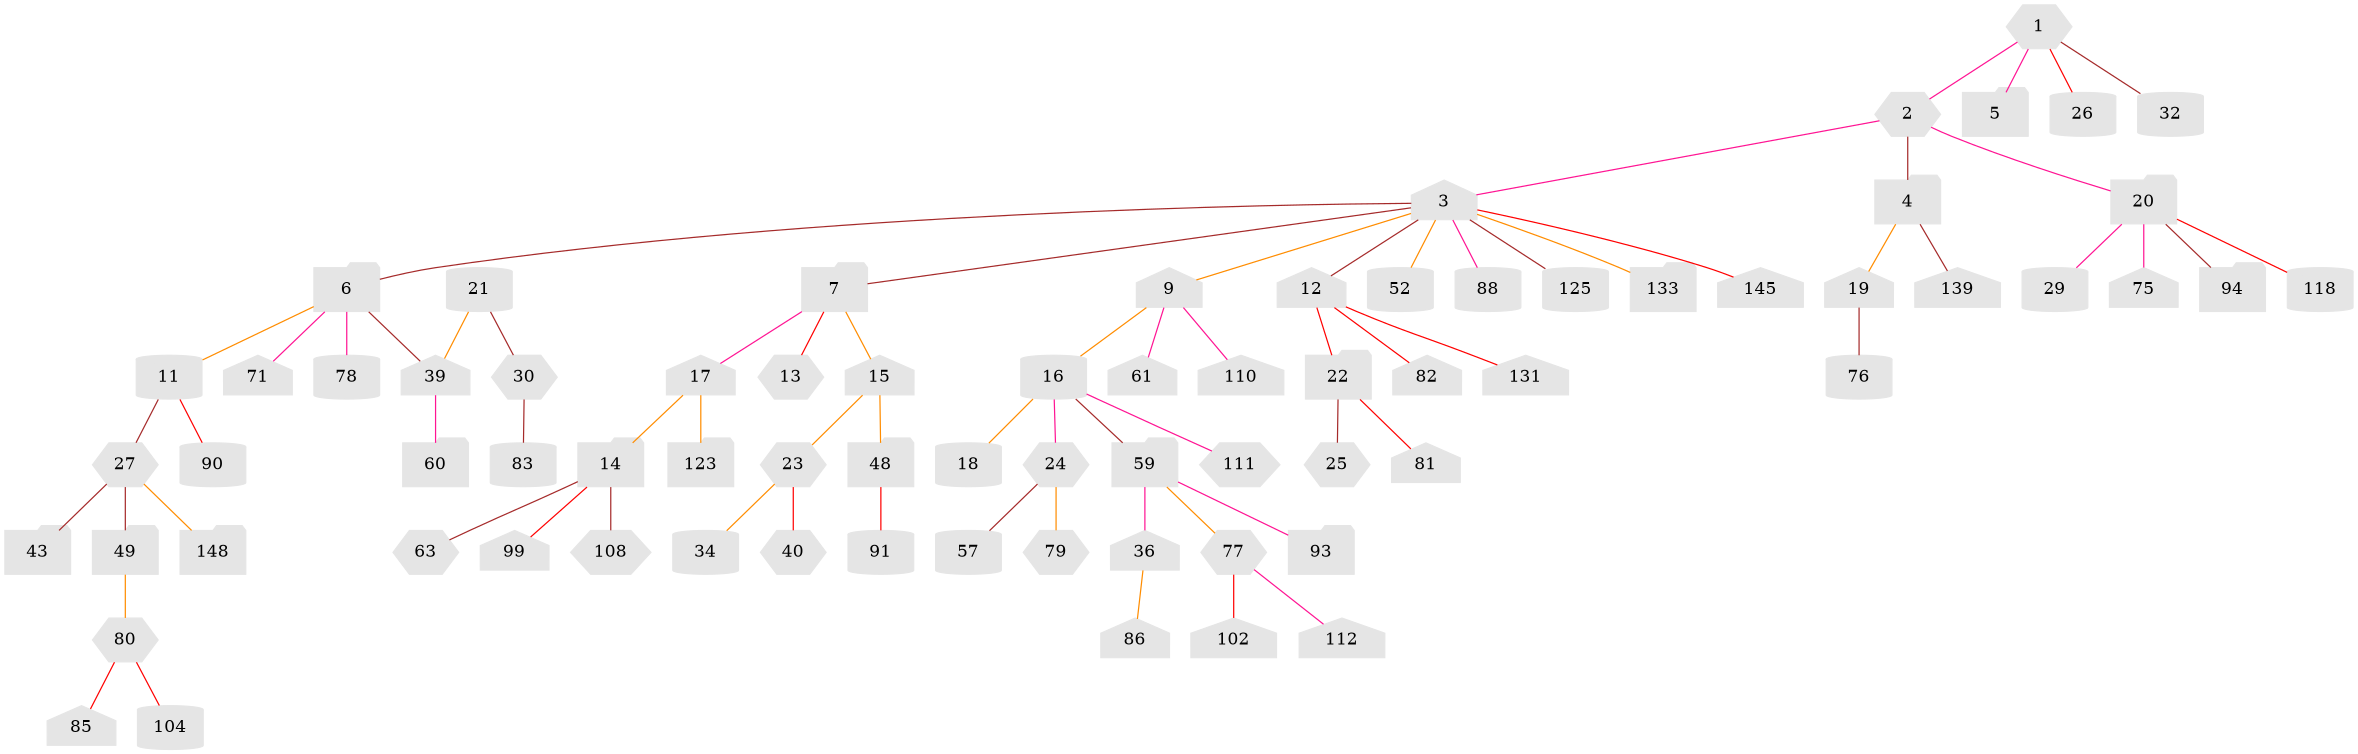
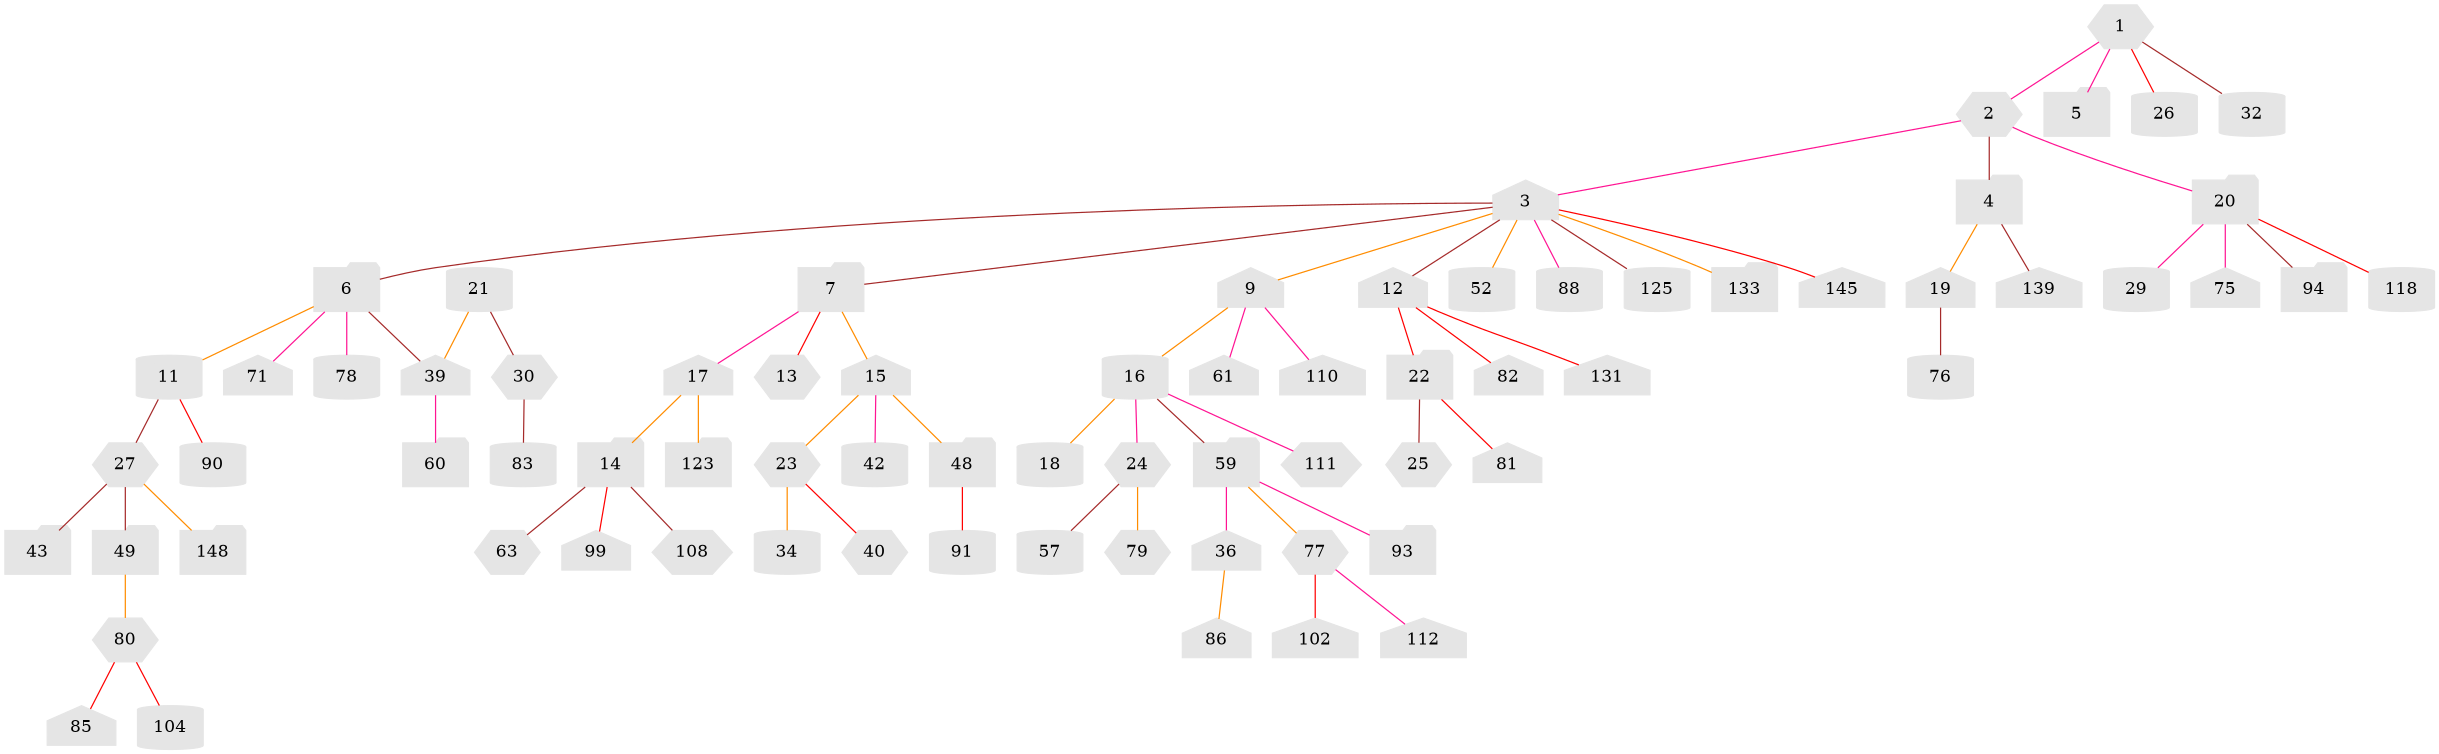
none -> (875, 465)
